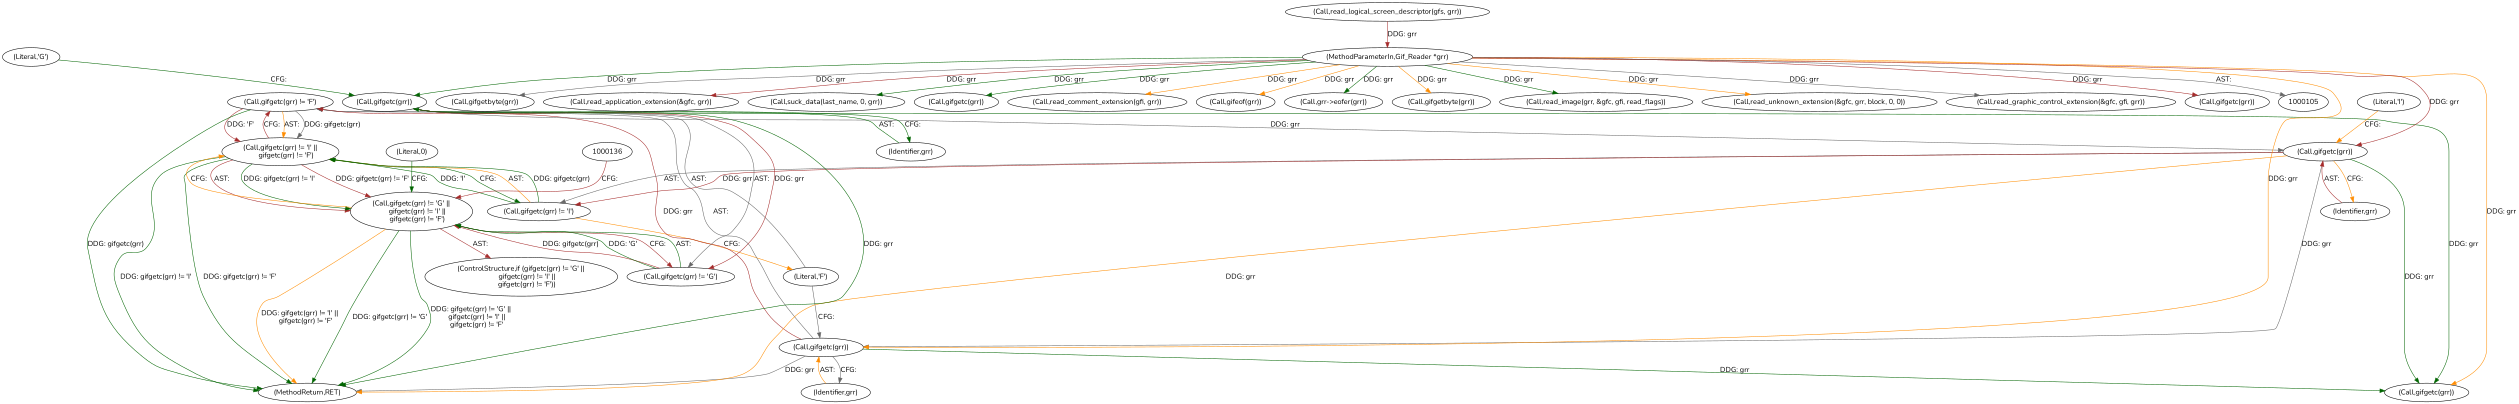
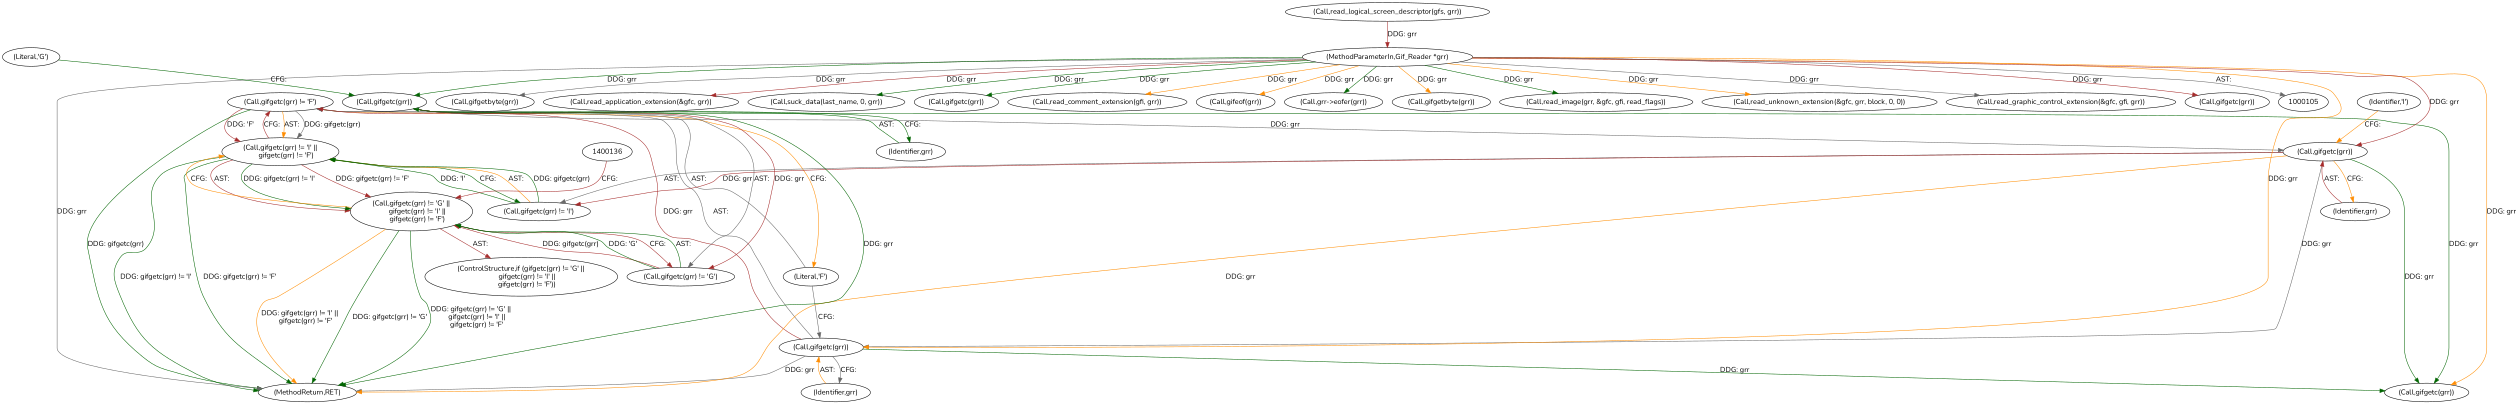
none -> (452, 72)
(2389, 102) -> (2389, 102)
(412, 152) -> none
(607, 152) -> (607, 152)
(656, 232) -> (719, 125)
